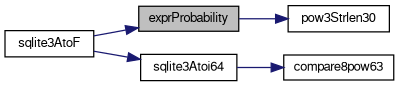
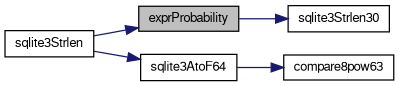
(339, 19) -> (339, 19)
(49, 44) -> (49, 44)
(189, 68) -> (189, 68)
